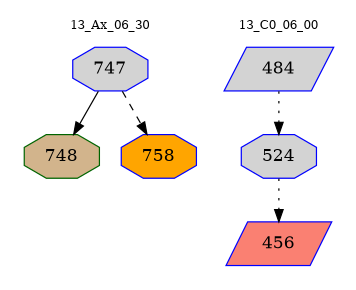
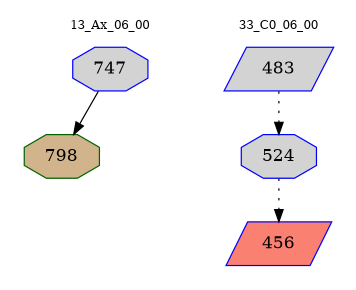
(110, 26) -> (110, 26)
(279, 26) -> (279, 26)
(279, 69) -> (279, 69)
(62, 156) -> (62, 156)
(159, 156) -> none
